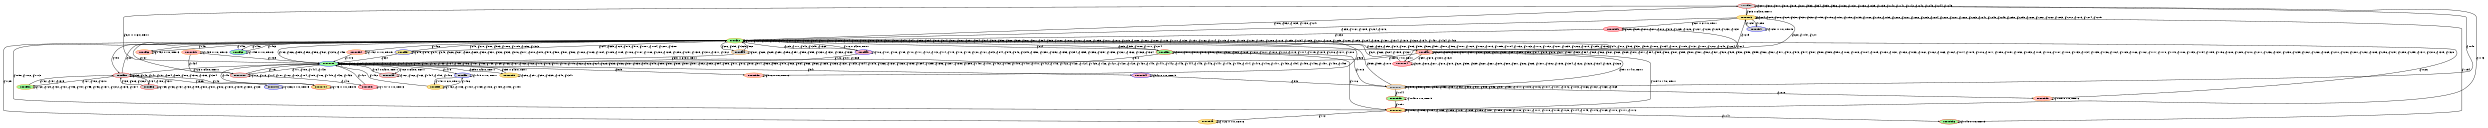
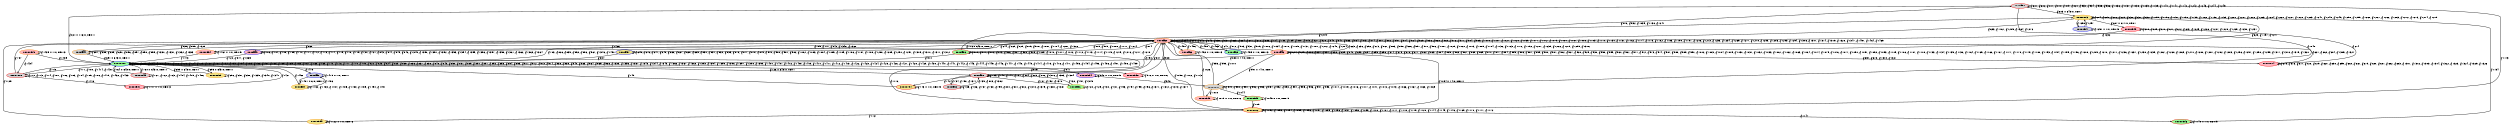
(735, 41) -> (1162, 41)
(505, 44) -> none
(1288, 54) -> none
(754, 75) -> (1133, 75)
(273, 87) -> none
